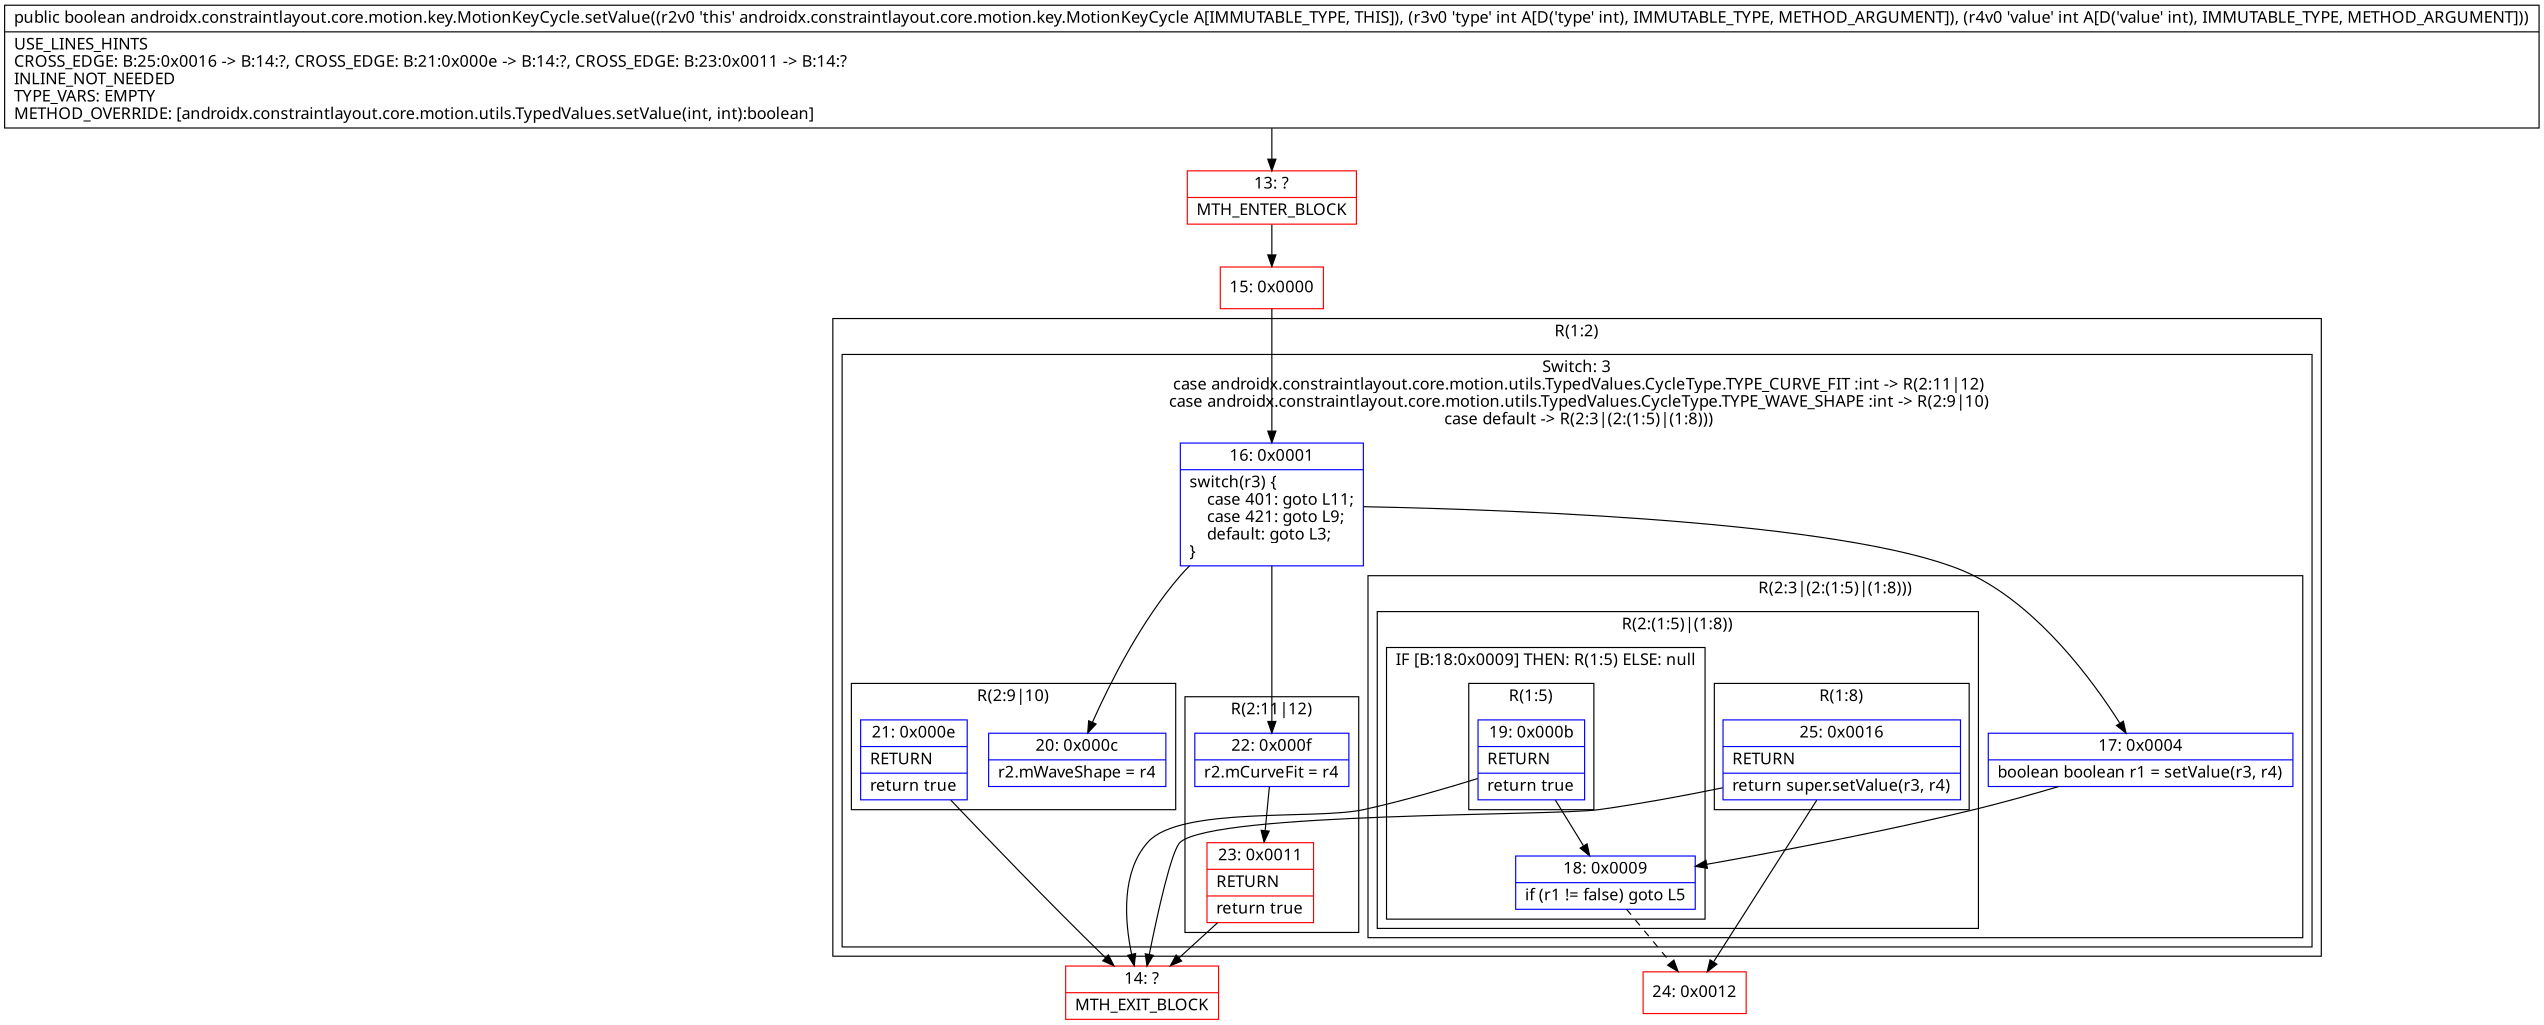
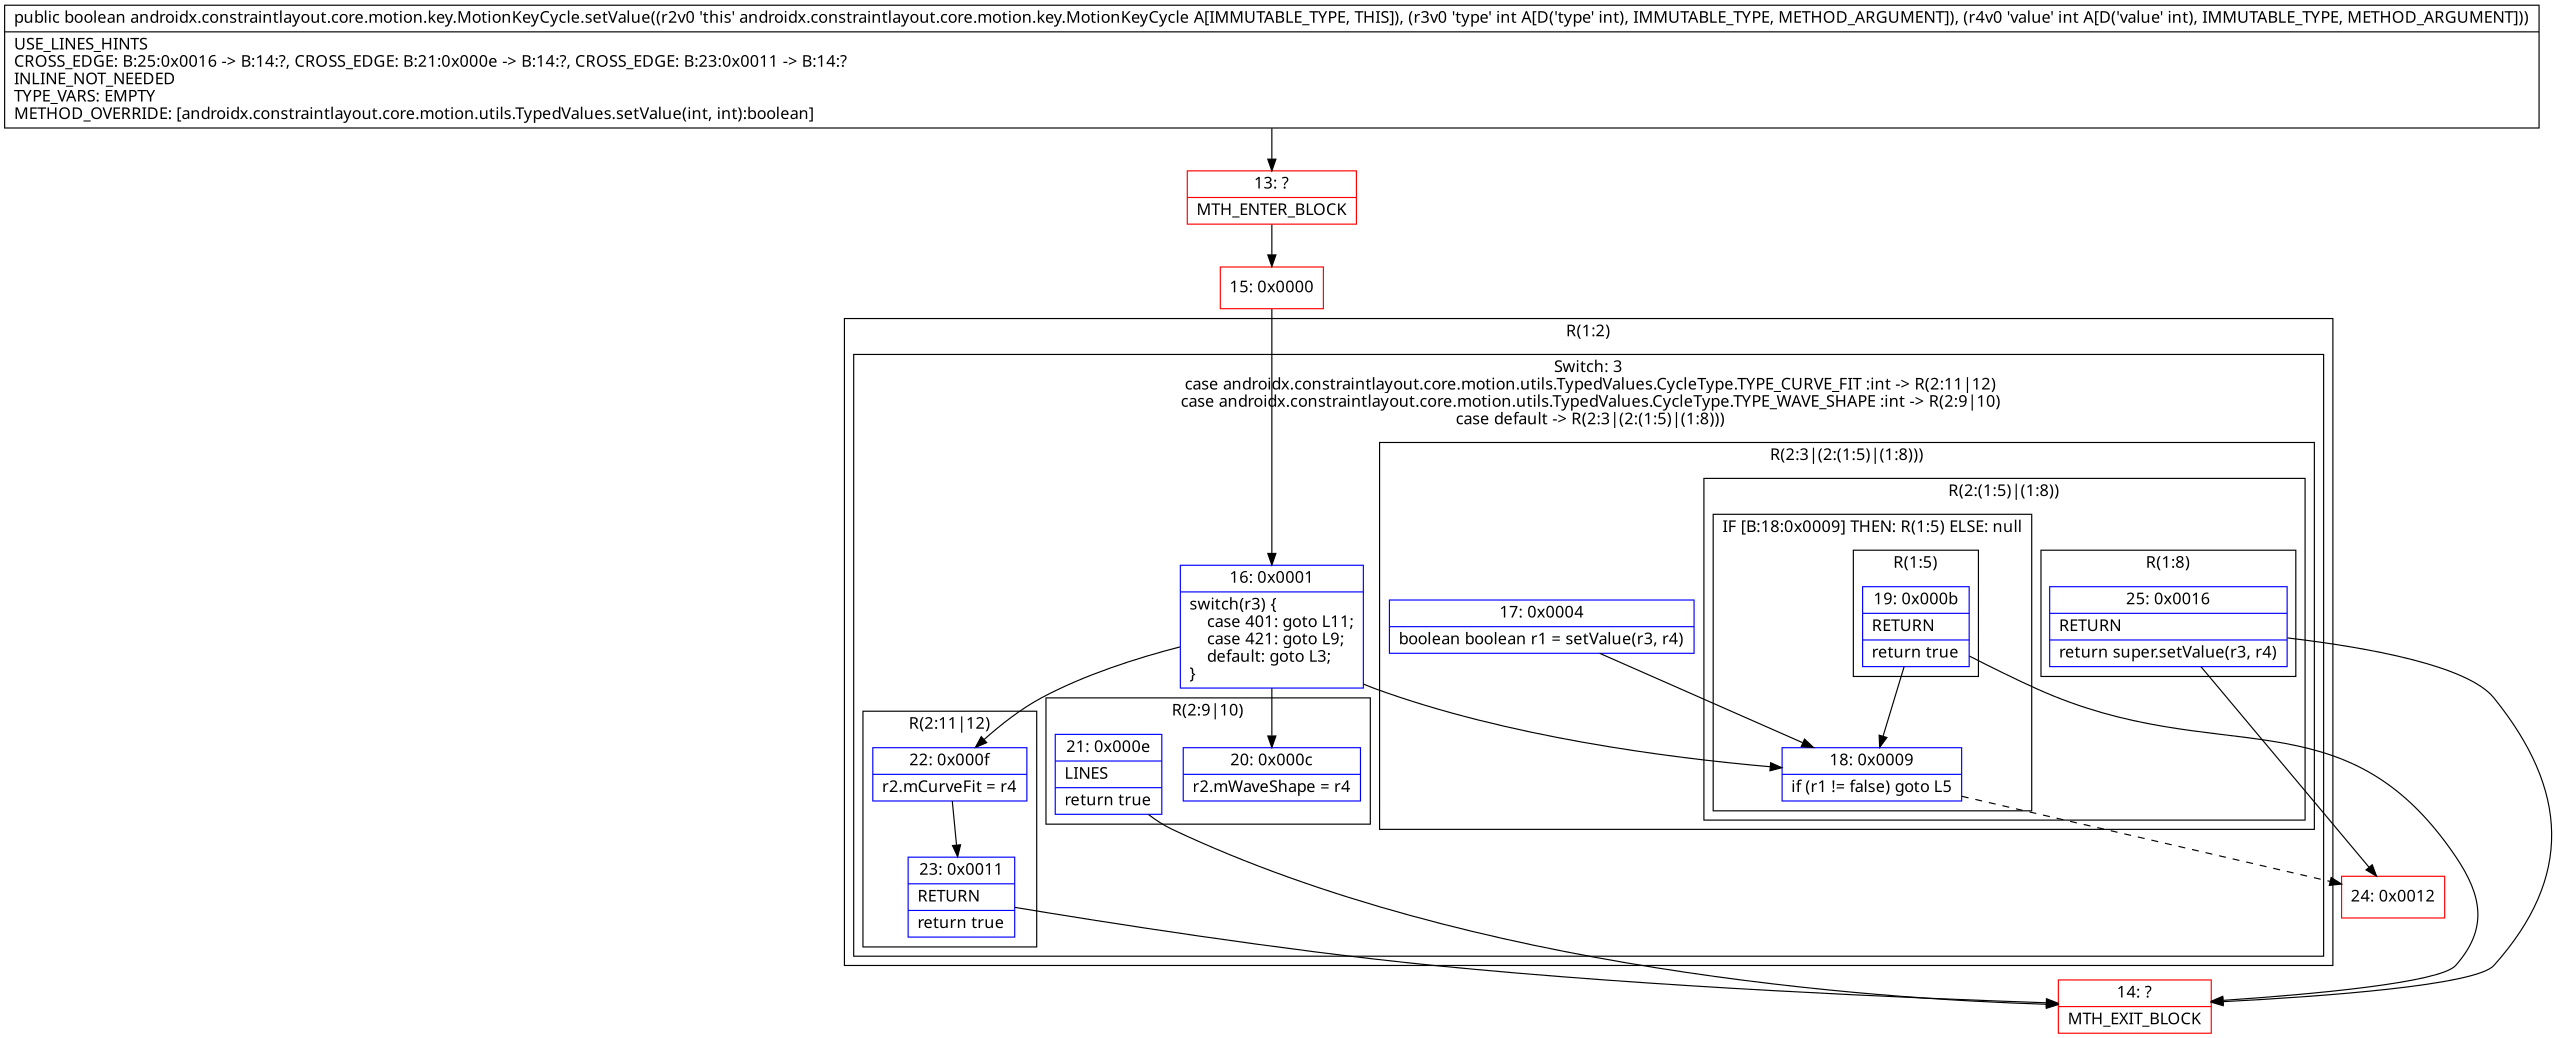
(1776, 531) -> (1564, 739)
(902, 759) -> (1087, 774)
(1260, 883) -> (961, 897)
